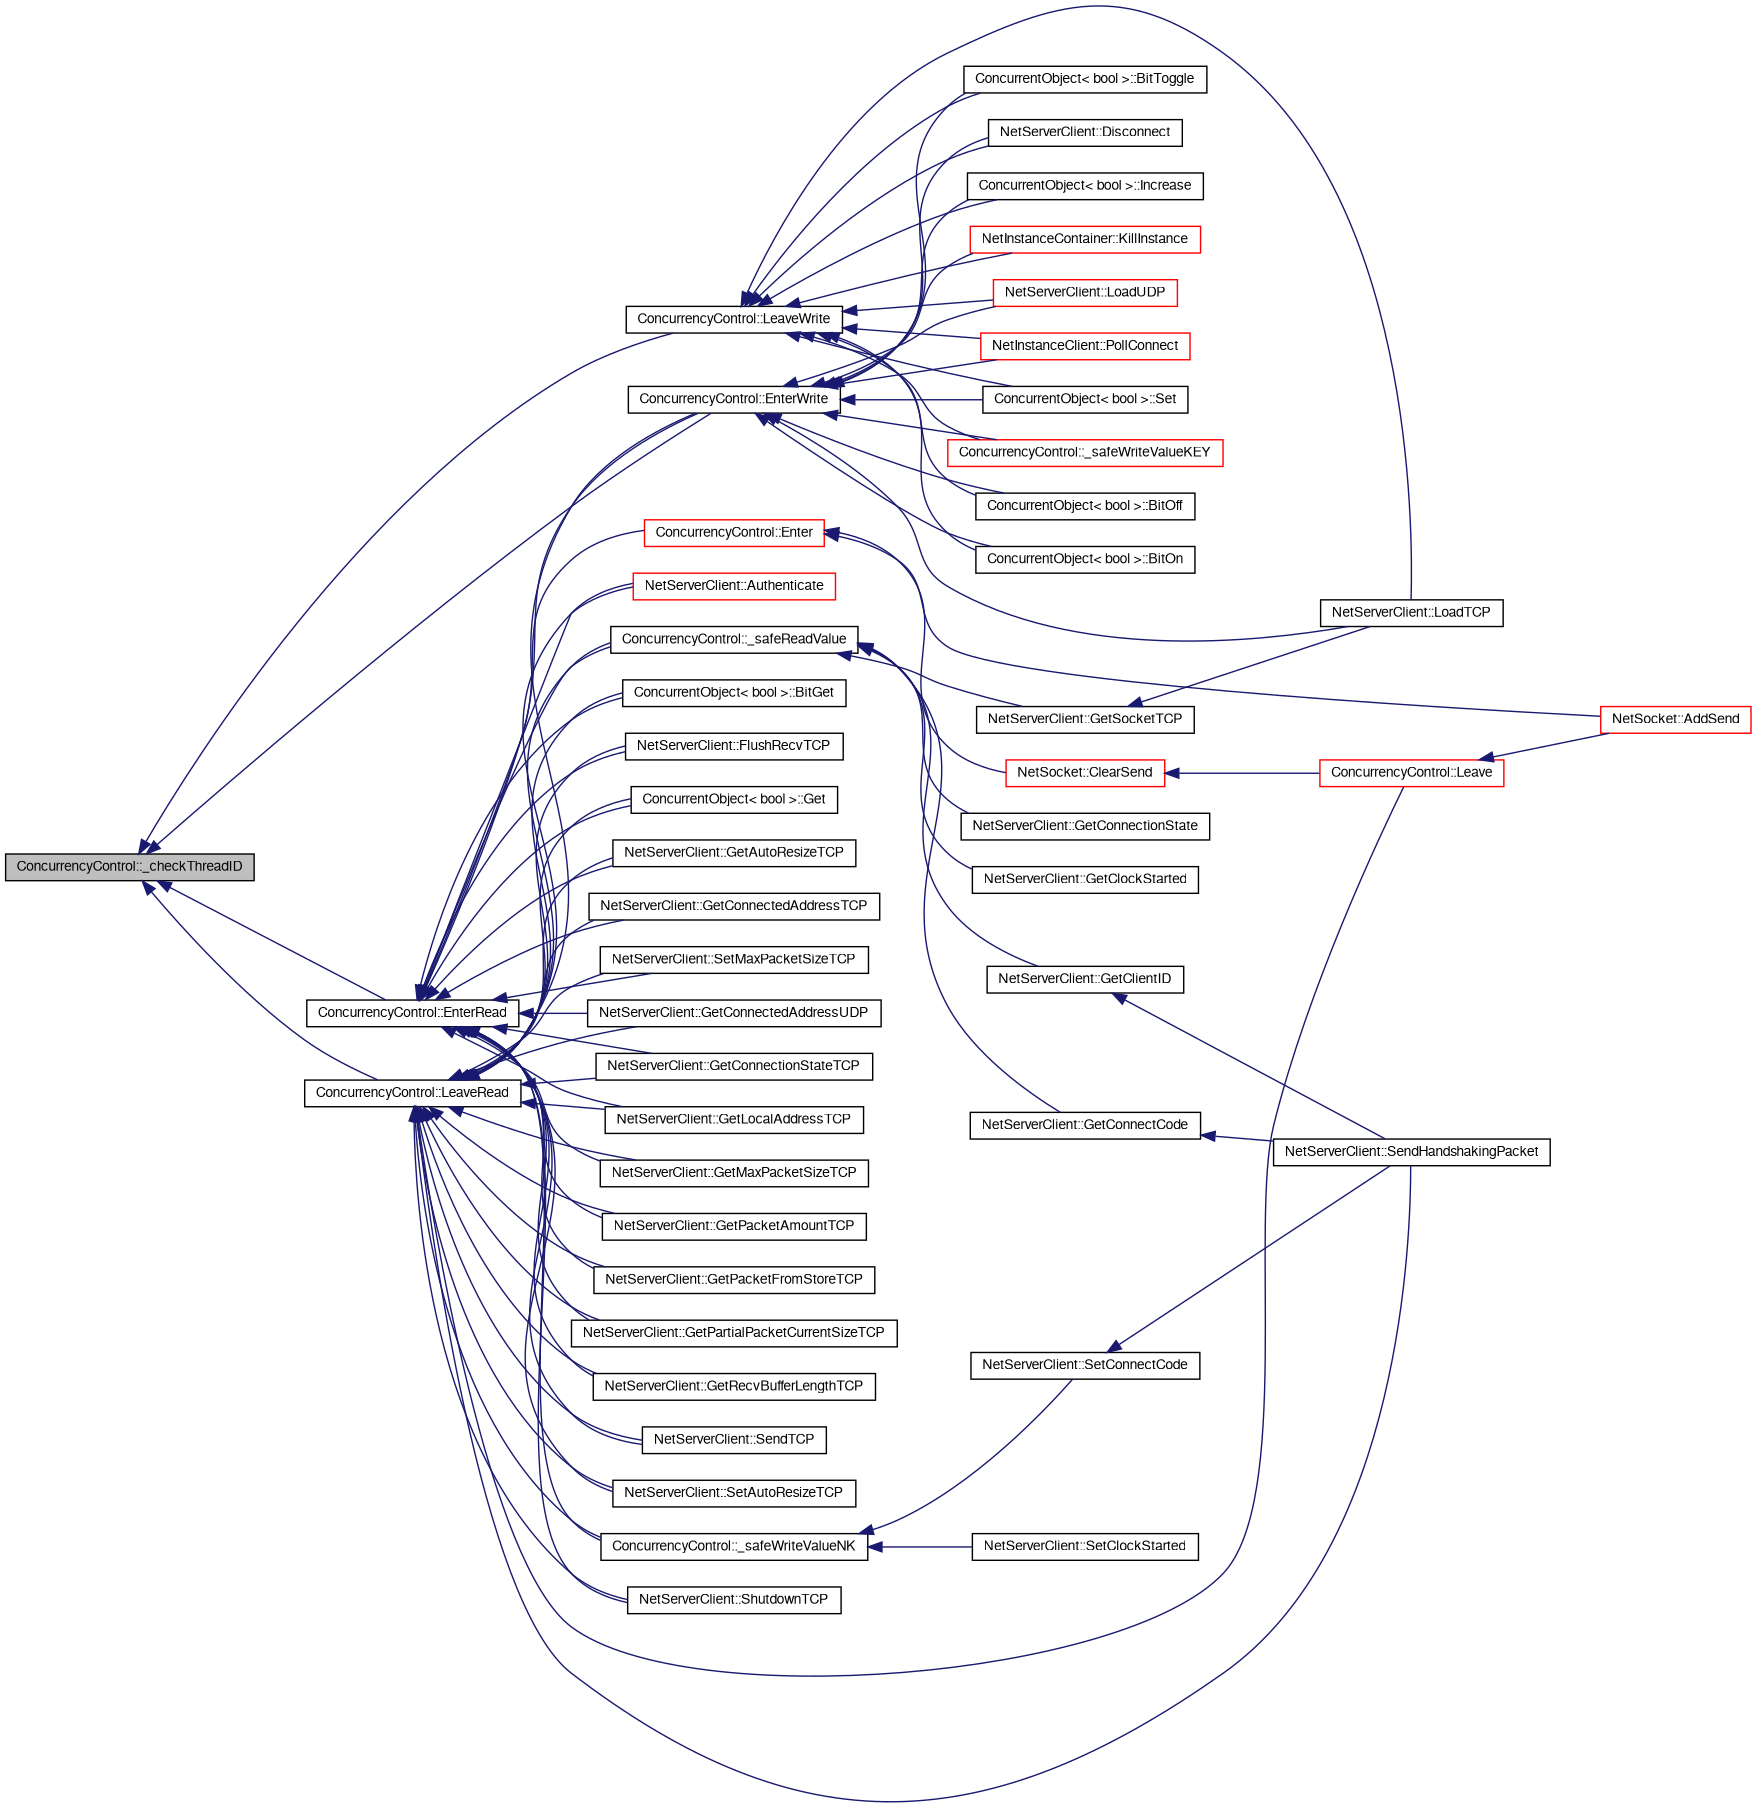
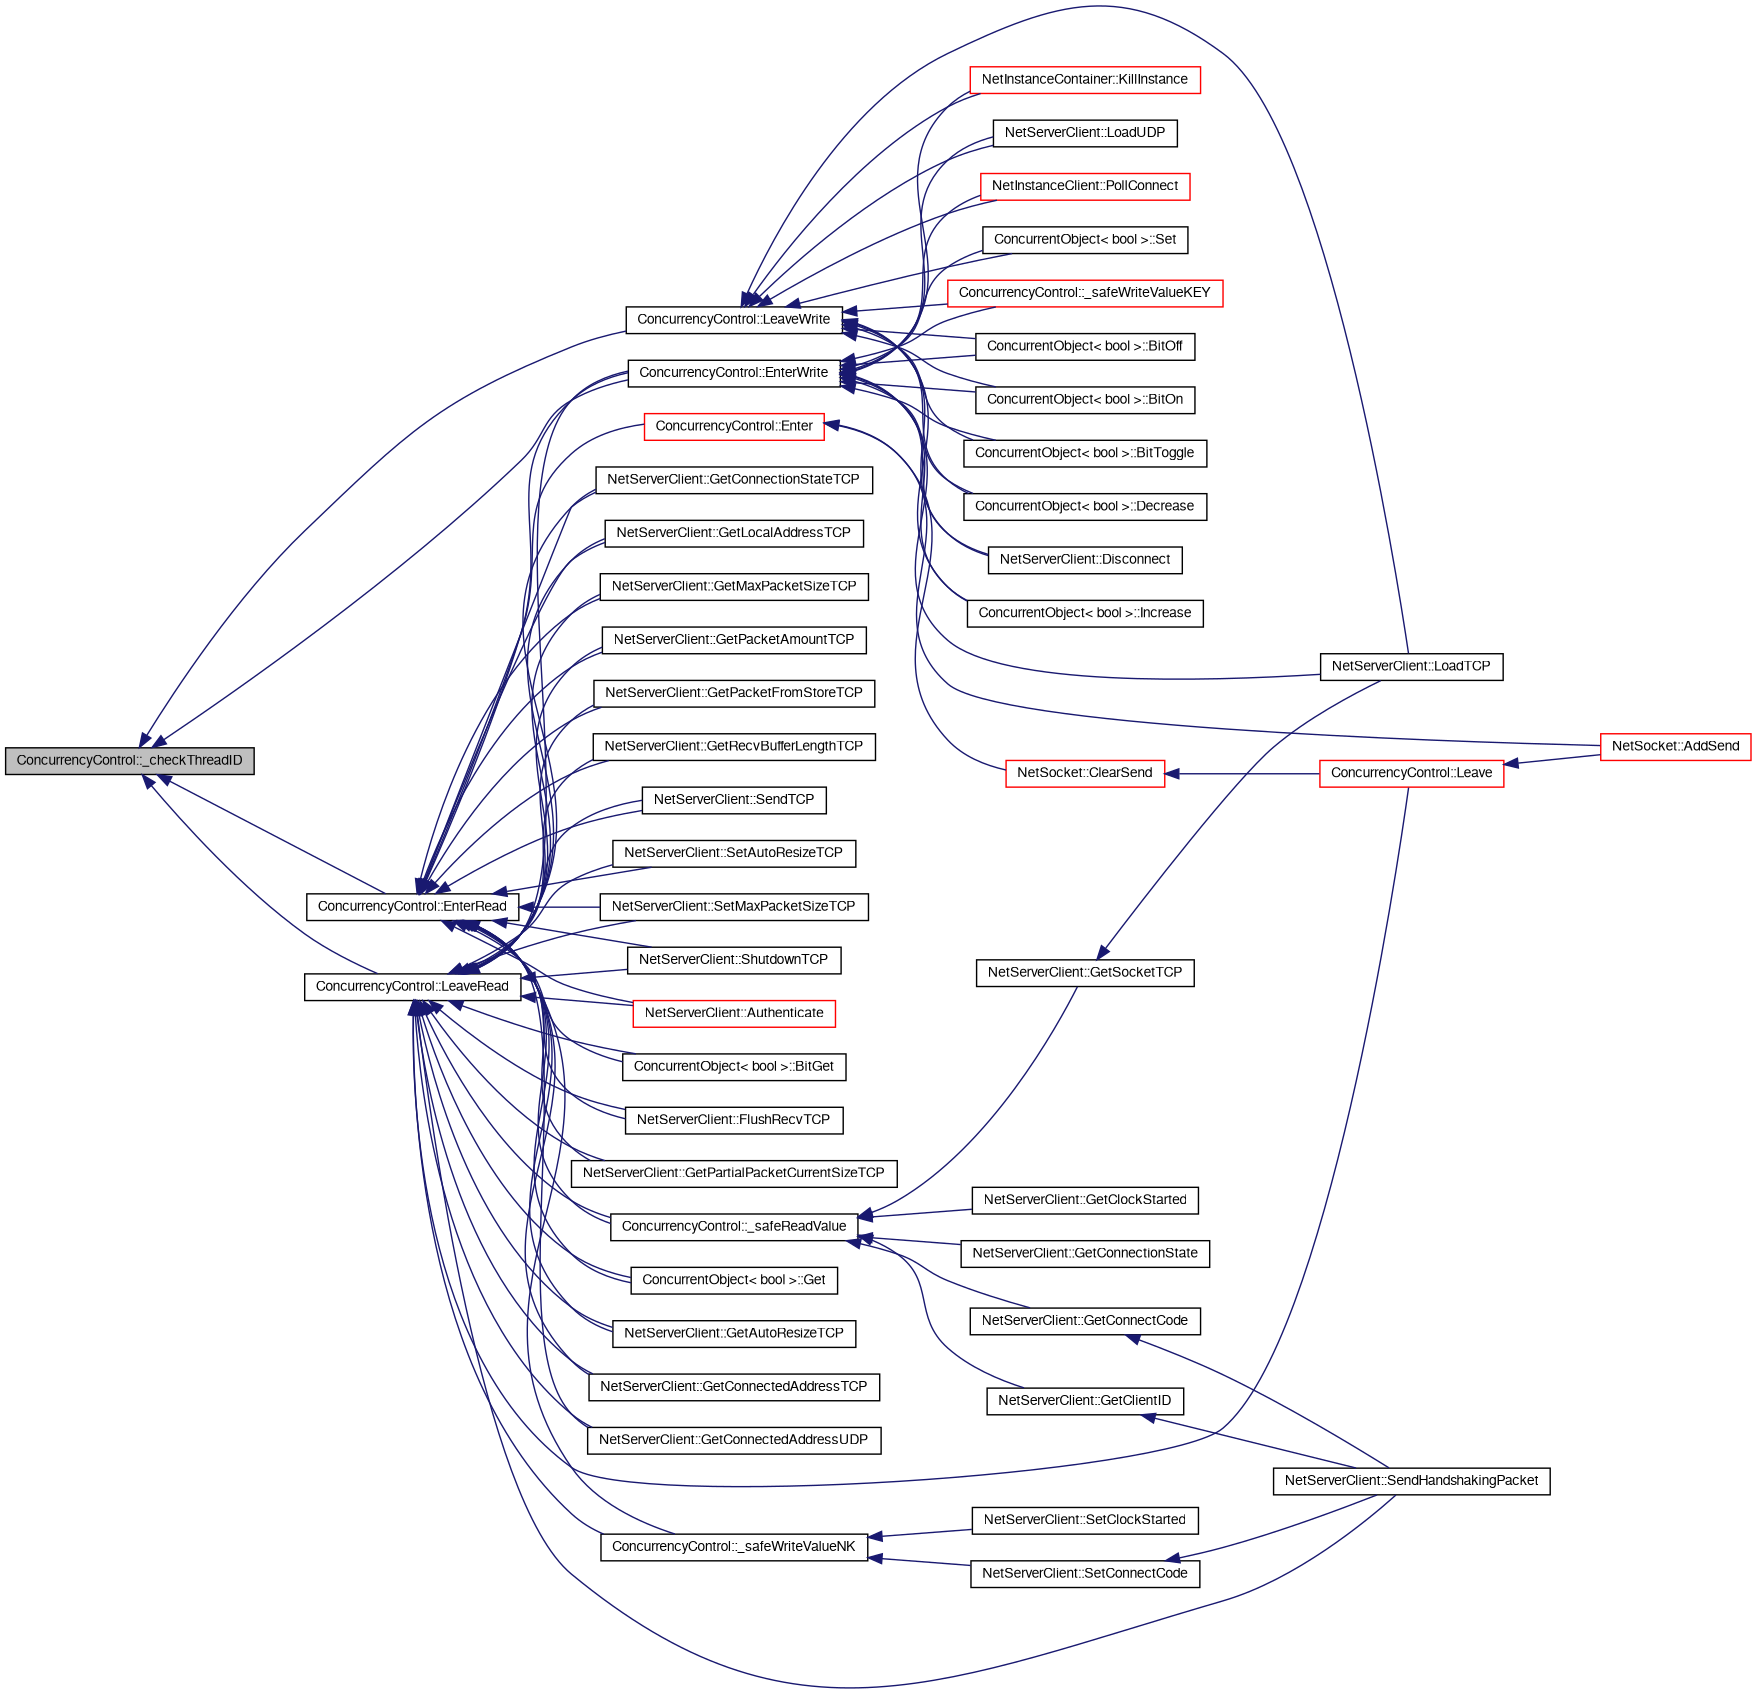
(1085, 293) -> (1085, 134)
none -> (1085, 507)
